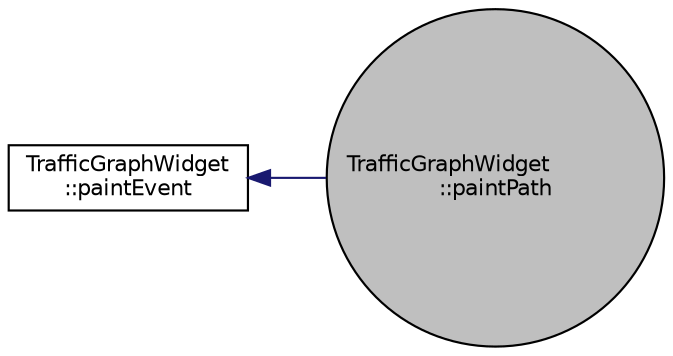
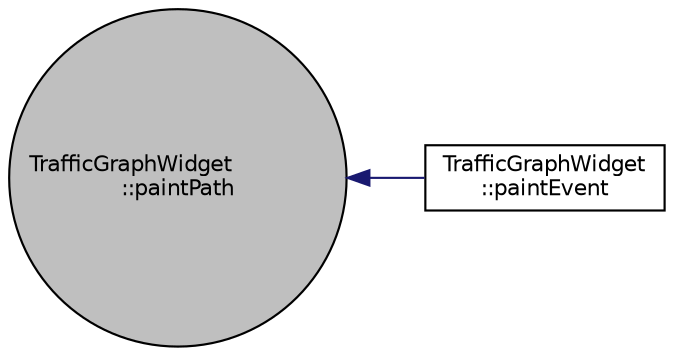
(298, 178) -> (397, 178)
